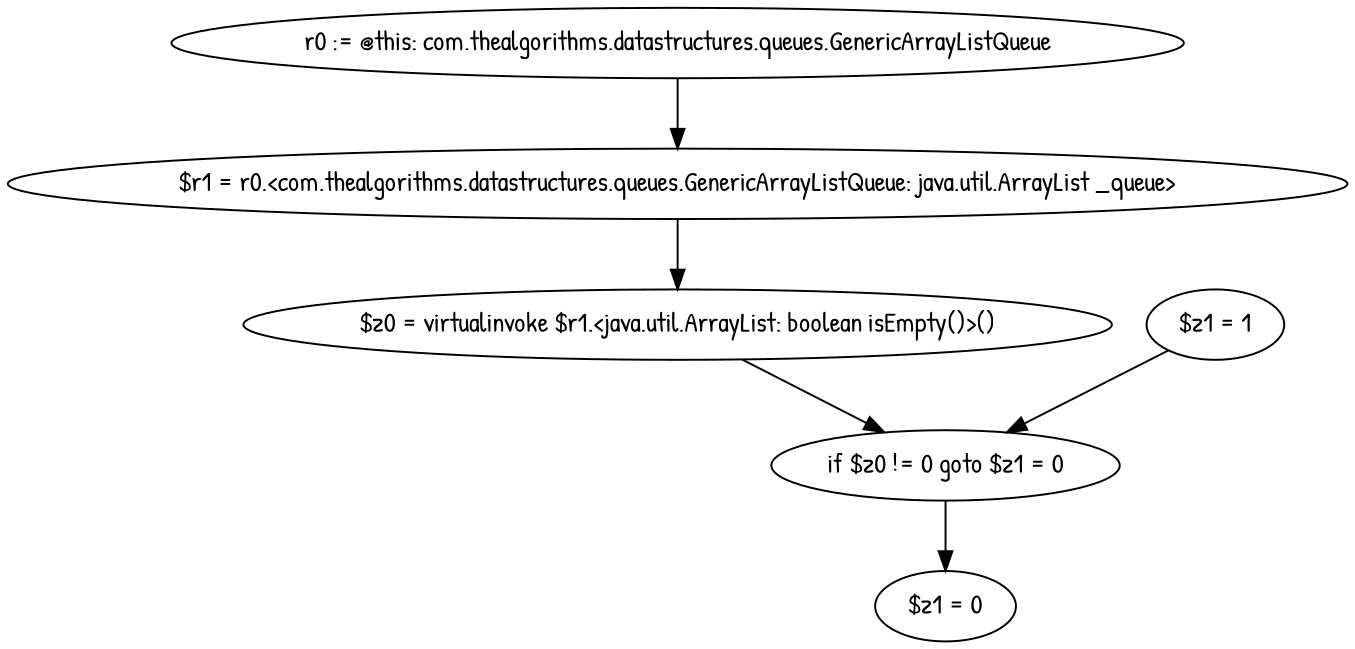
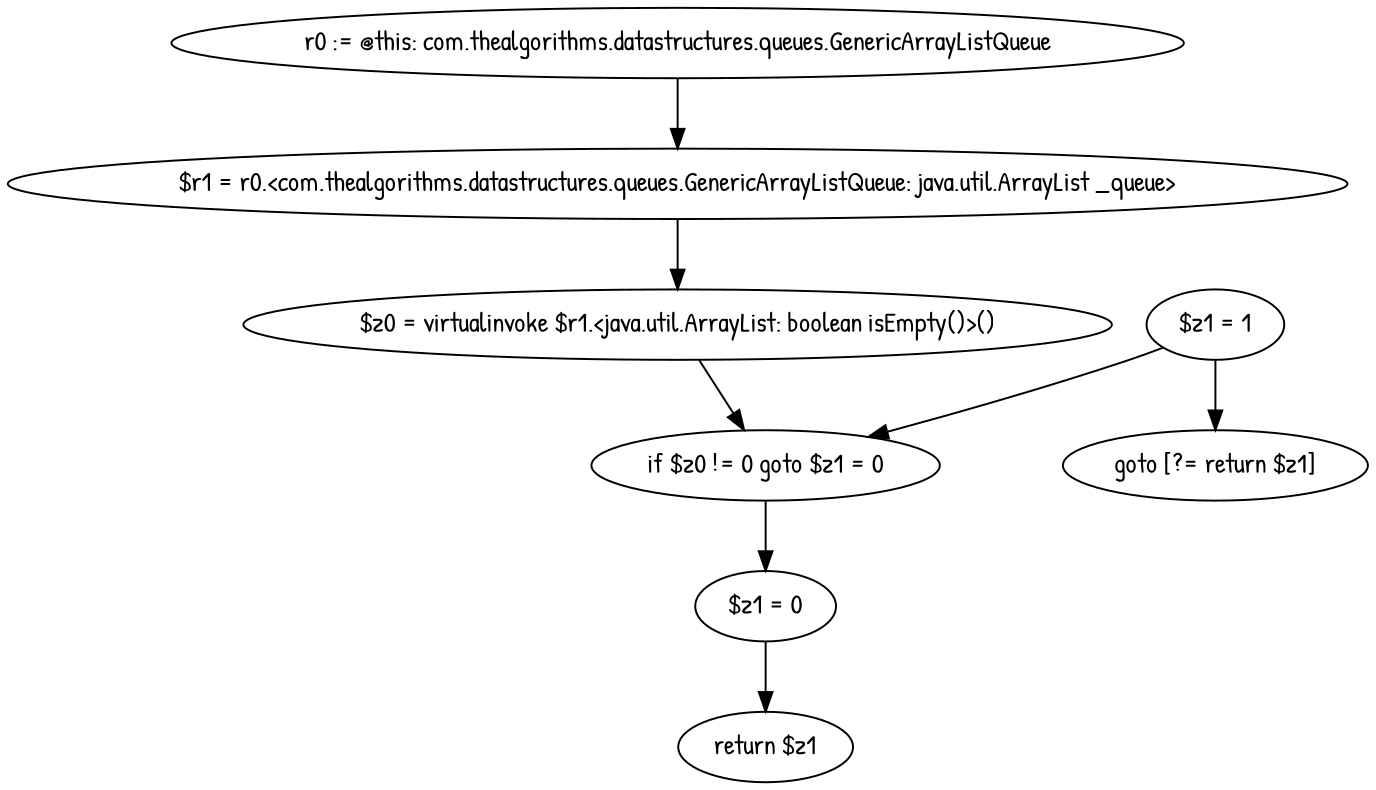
none -> (1215, 465)
none -> (766, 747)
